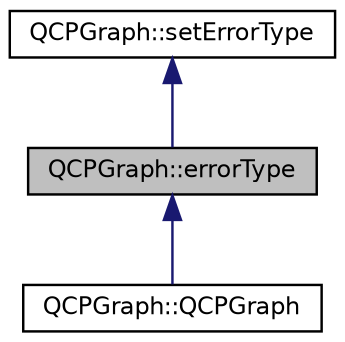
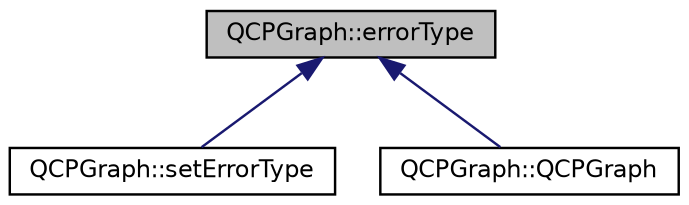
(172, 116) -> (252, 110)
